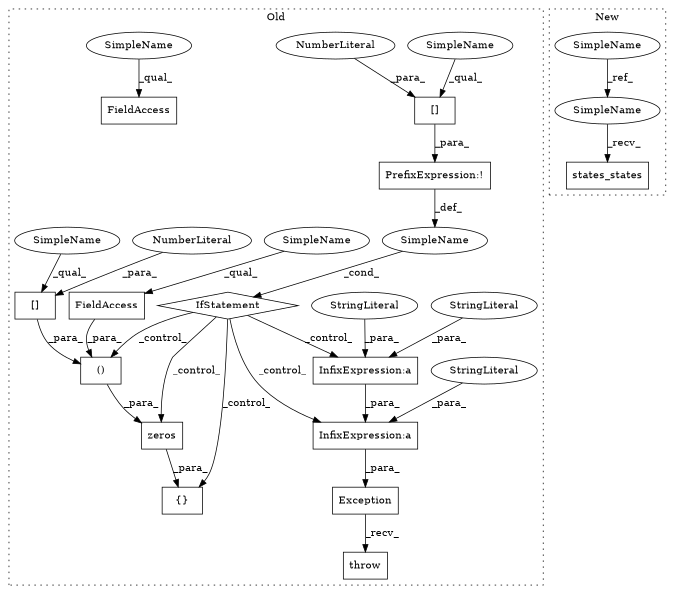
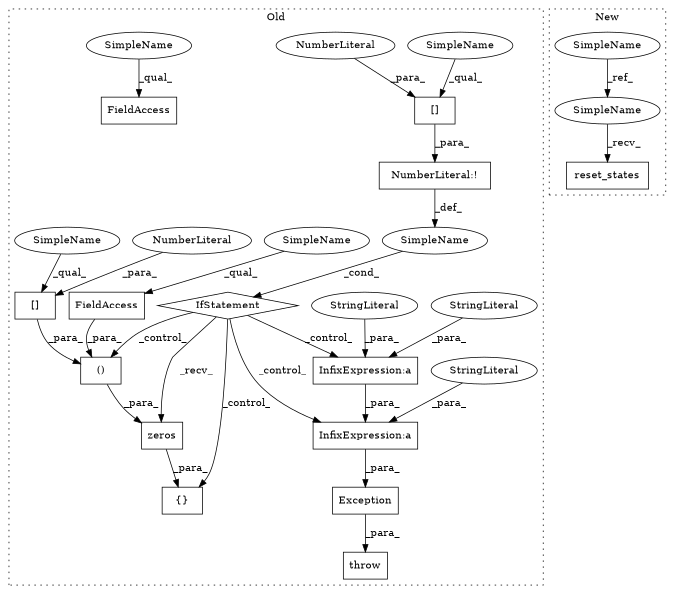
(435, 176) -> (435, 176)
(607, 176) -> (607, 176)
(197, 371) -> (197, 371)
(383, 533) -> (383, 533)
